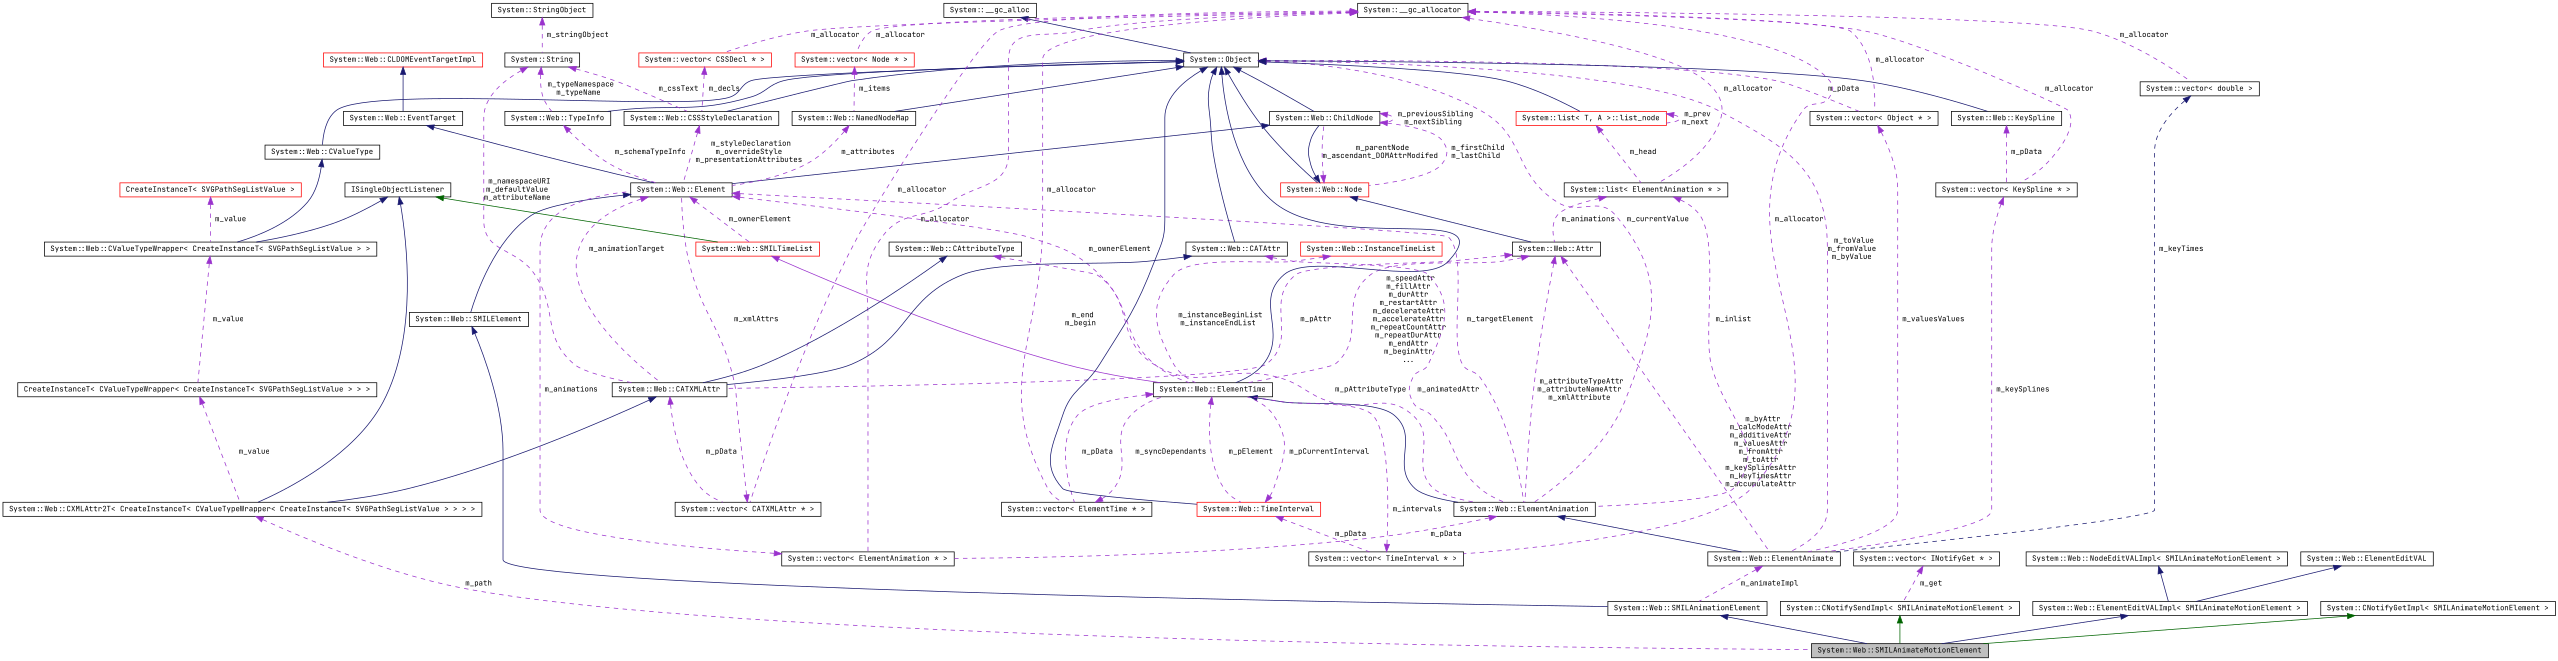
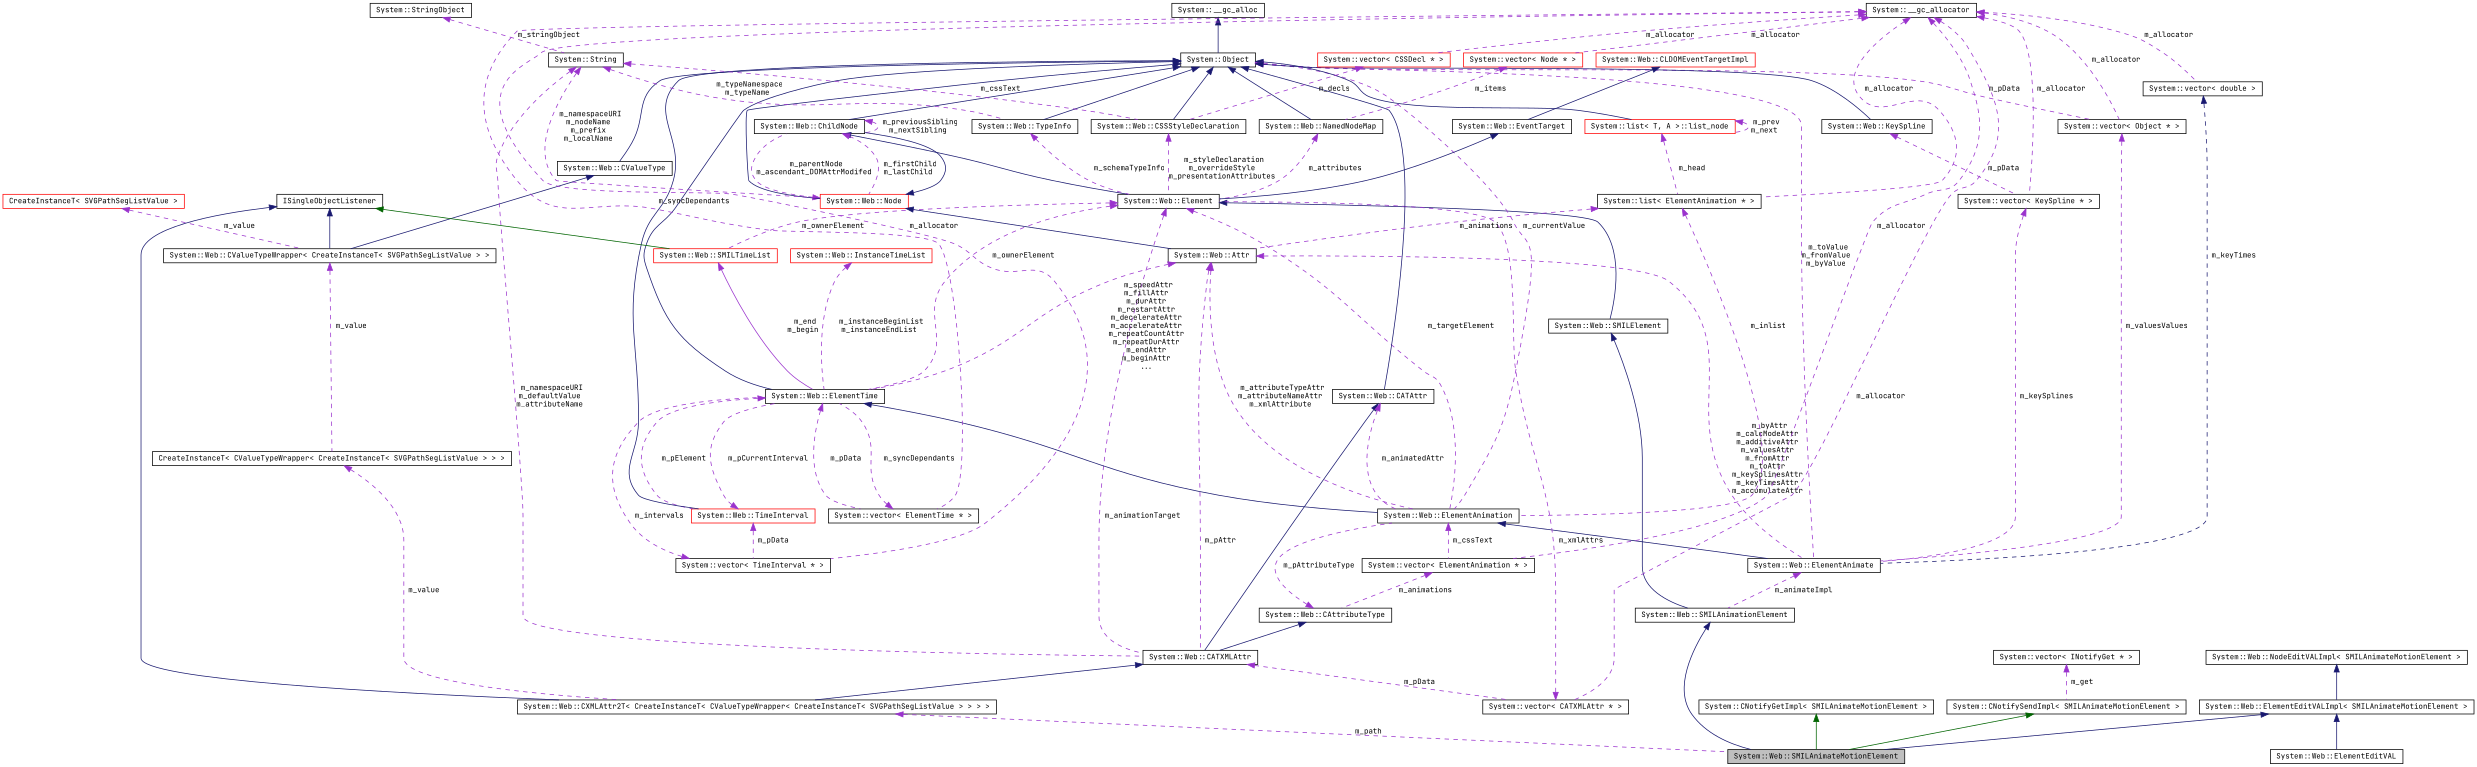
none -> (630, 186)
(1070, 190) -> (692, 201)
(540, 457) -> (1383, 592)
(1444, 534) -> (1471, 541)
(2265, 585) -> (2337, 736)
